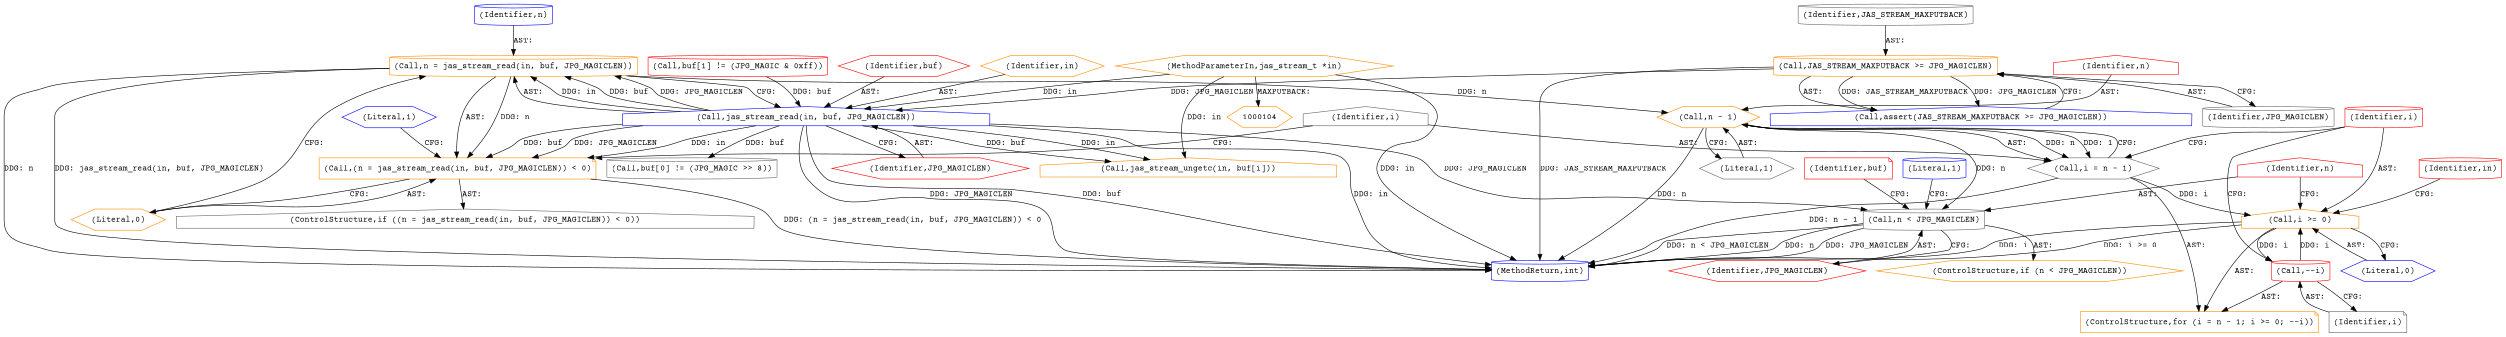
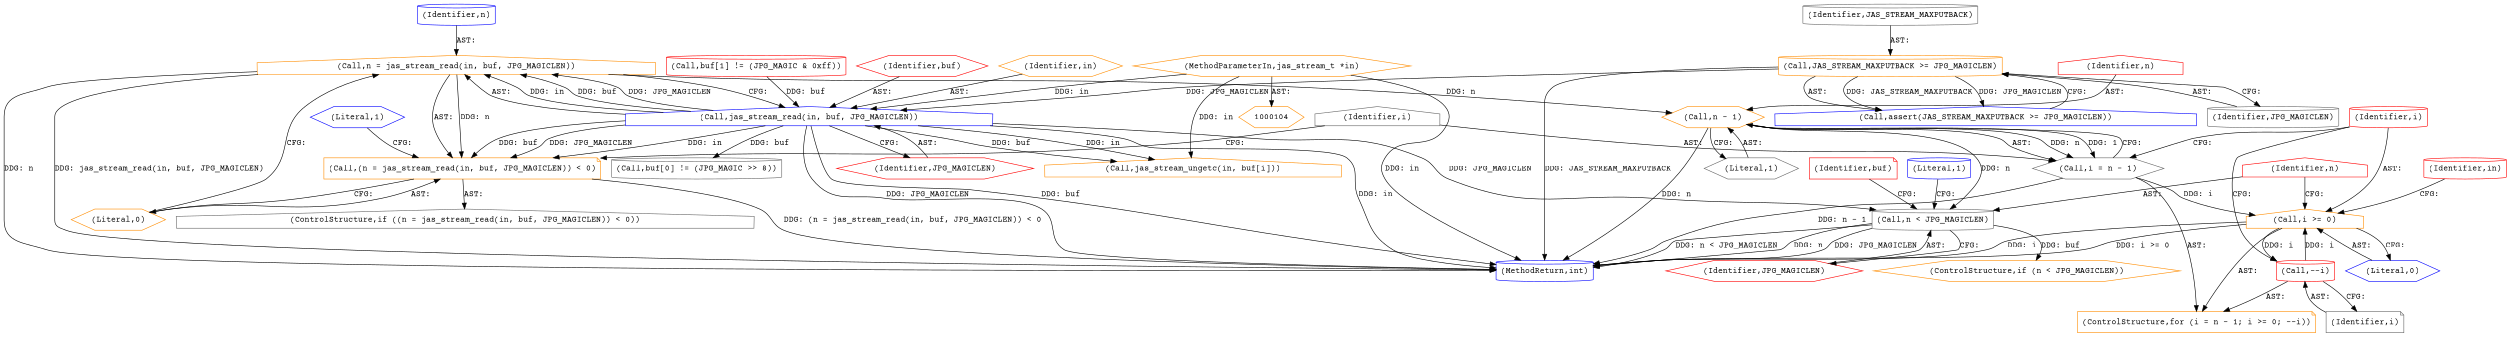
(514, 66) -> (456, 66)
(1287, 92) -> (1284, 92)
(2046, 245) -> (2061, 245)
